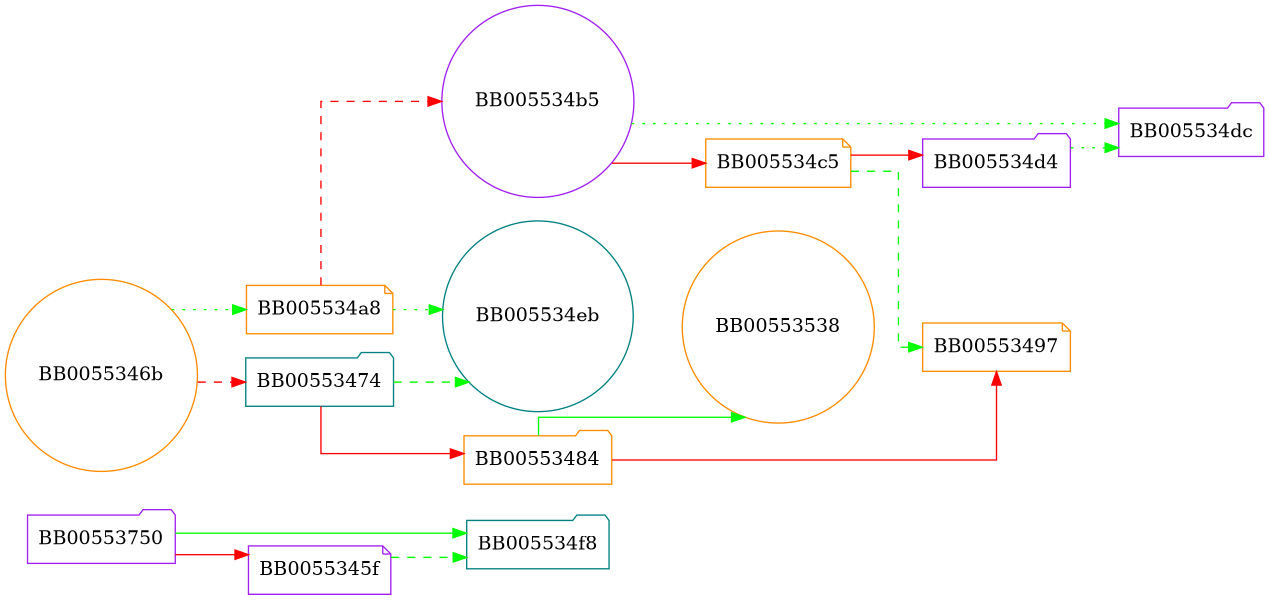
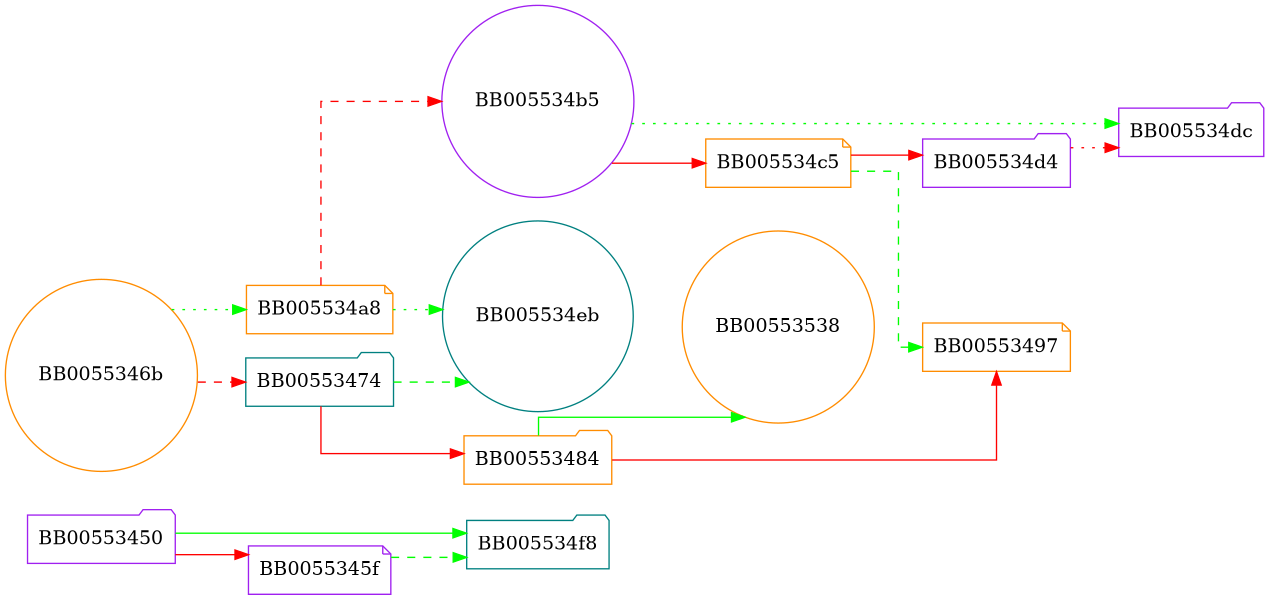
(1088, 148) -> (1088, 148)
(101, 539) -> (101, 539)
